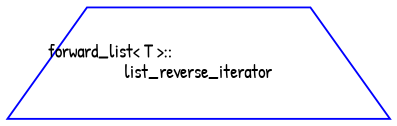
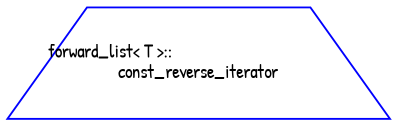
(199, 63) -> (199, 63)
